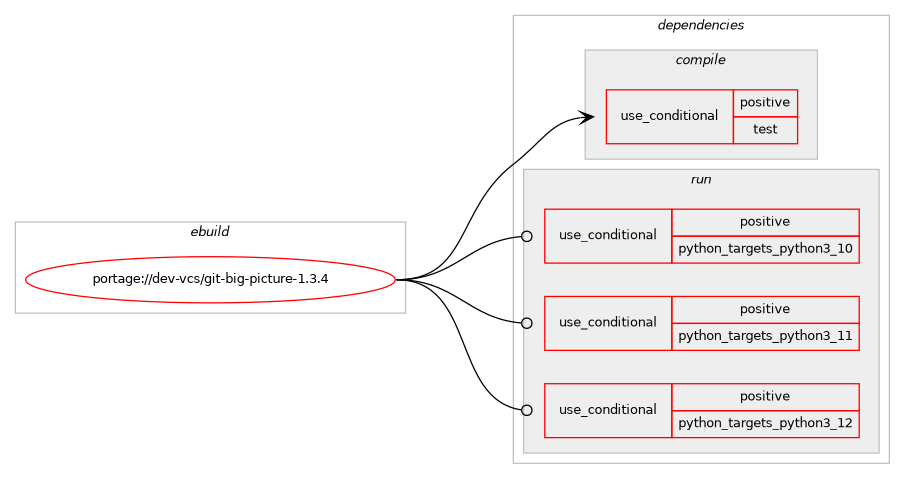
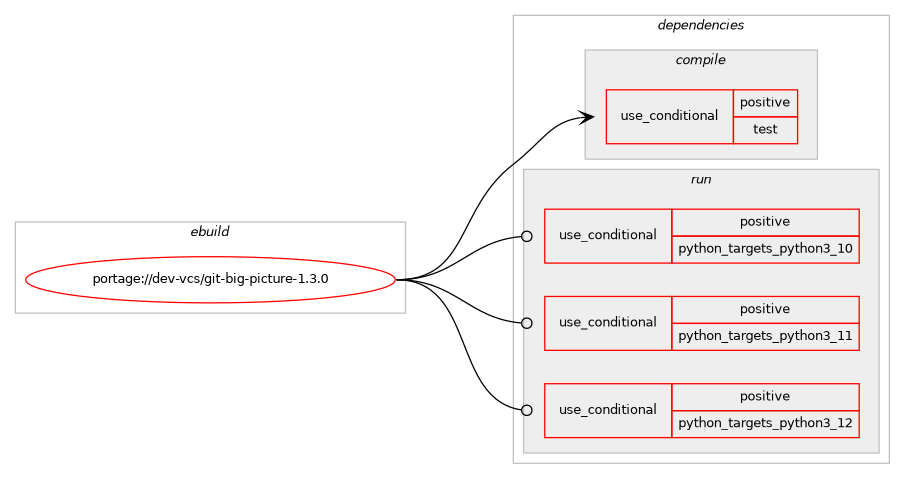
(210, 280) -> (210, 280)
